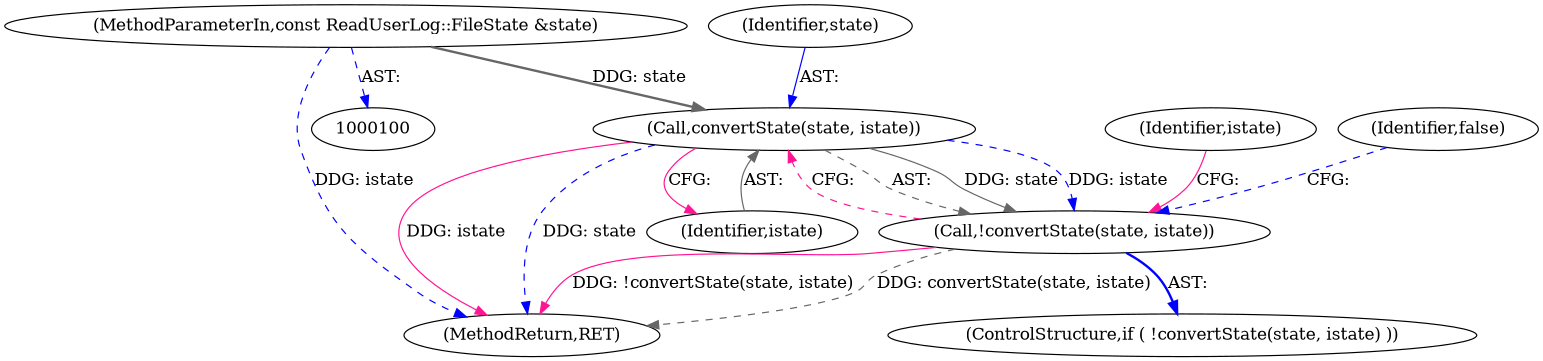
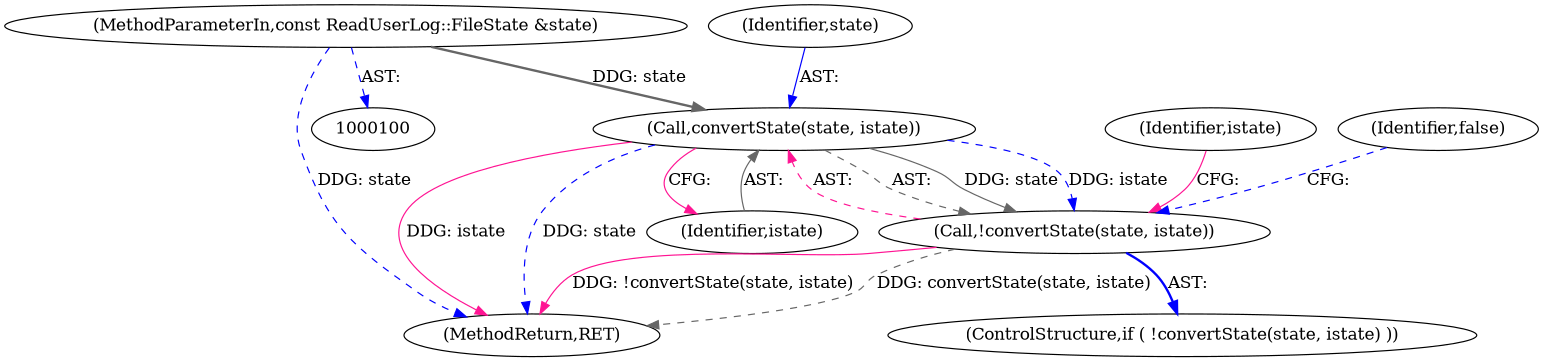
(364, 181) -> (364, 181)
(836, 181) -> (836, 181)
